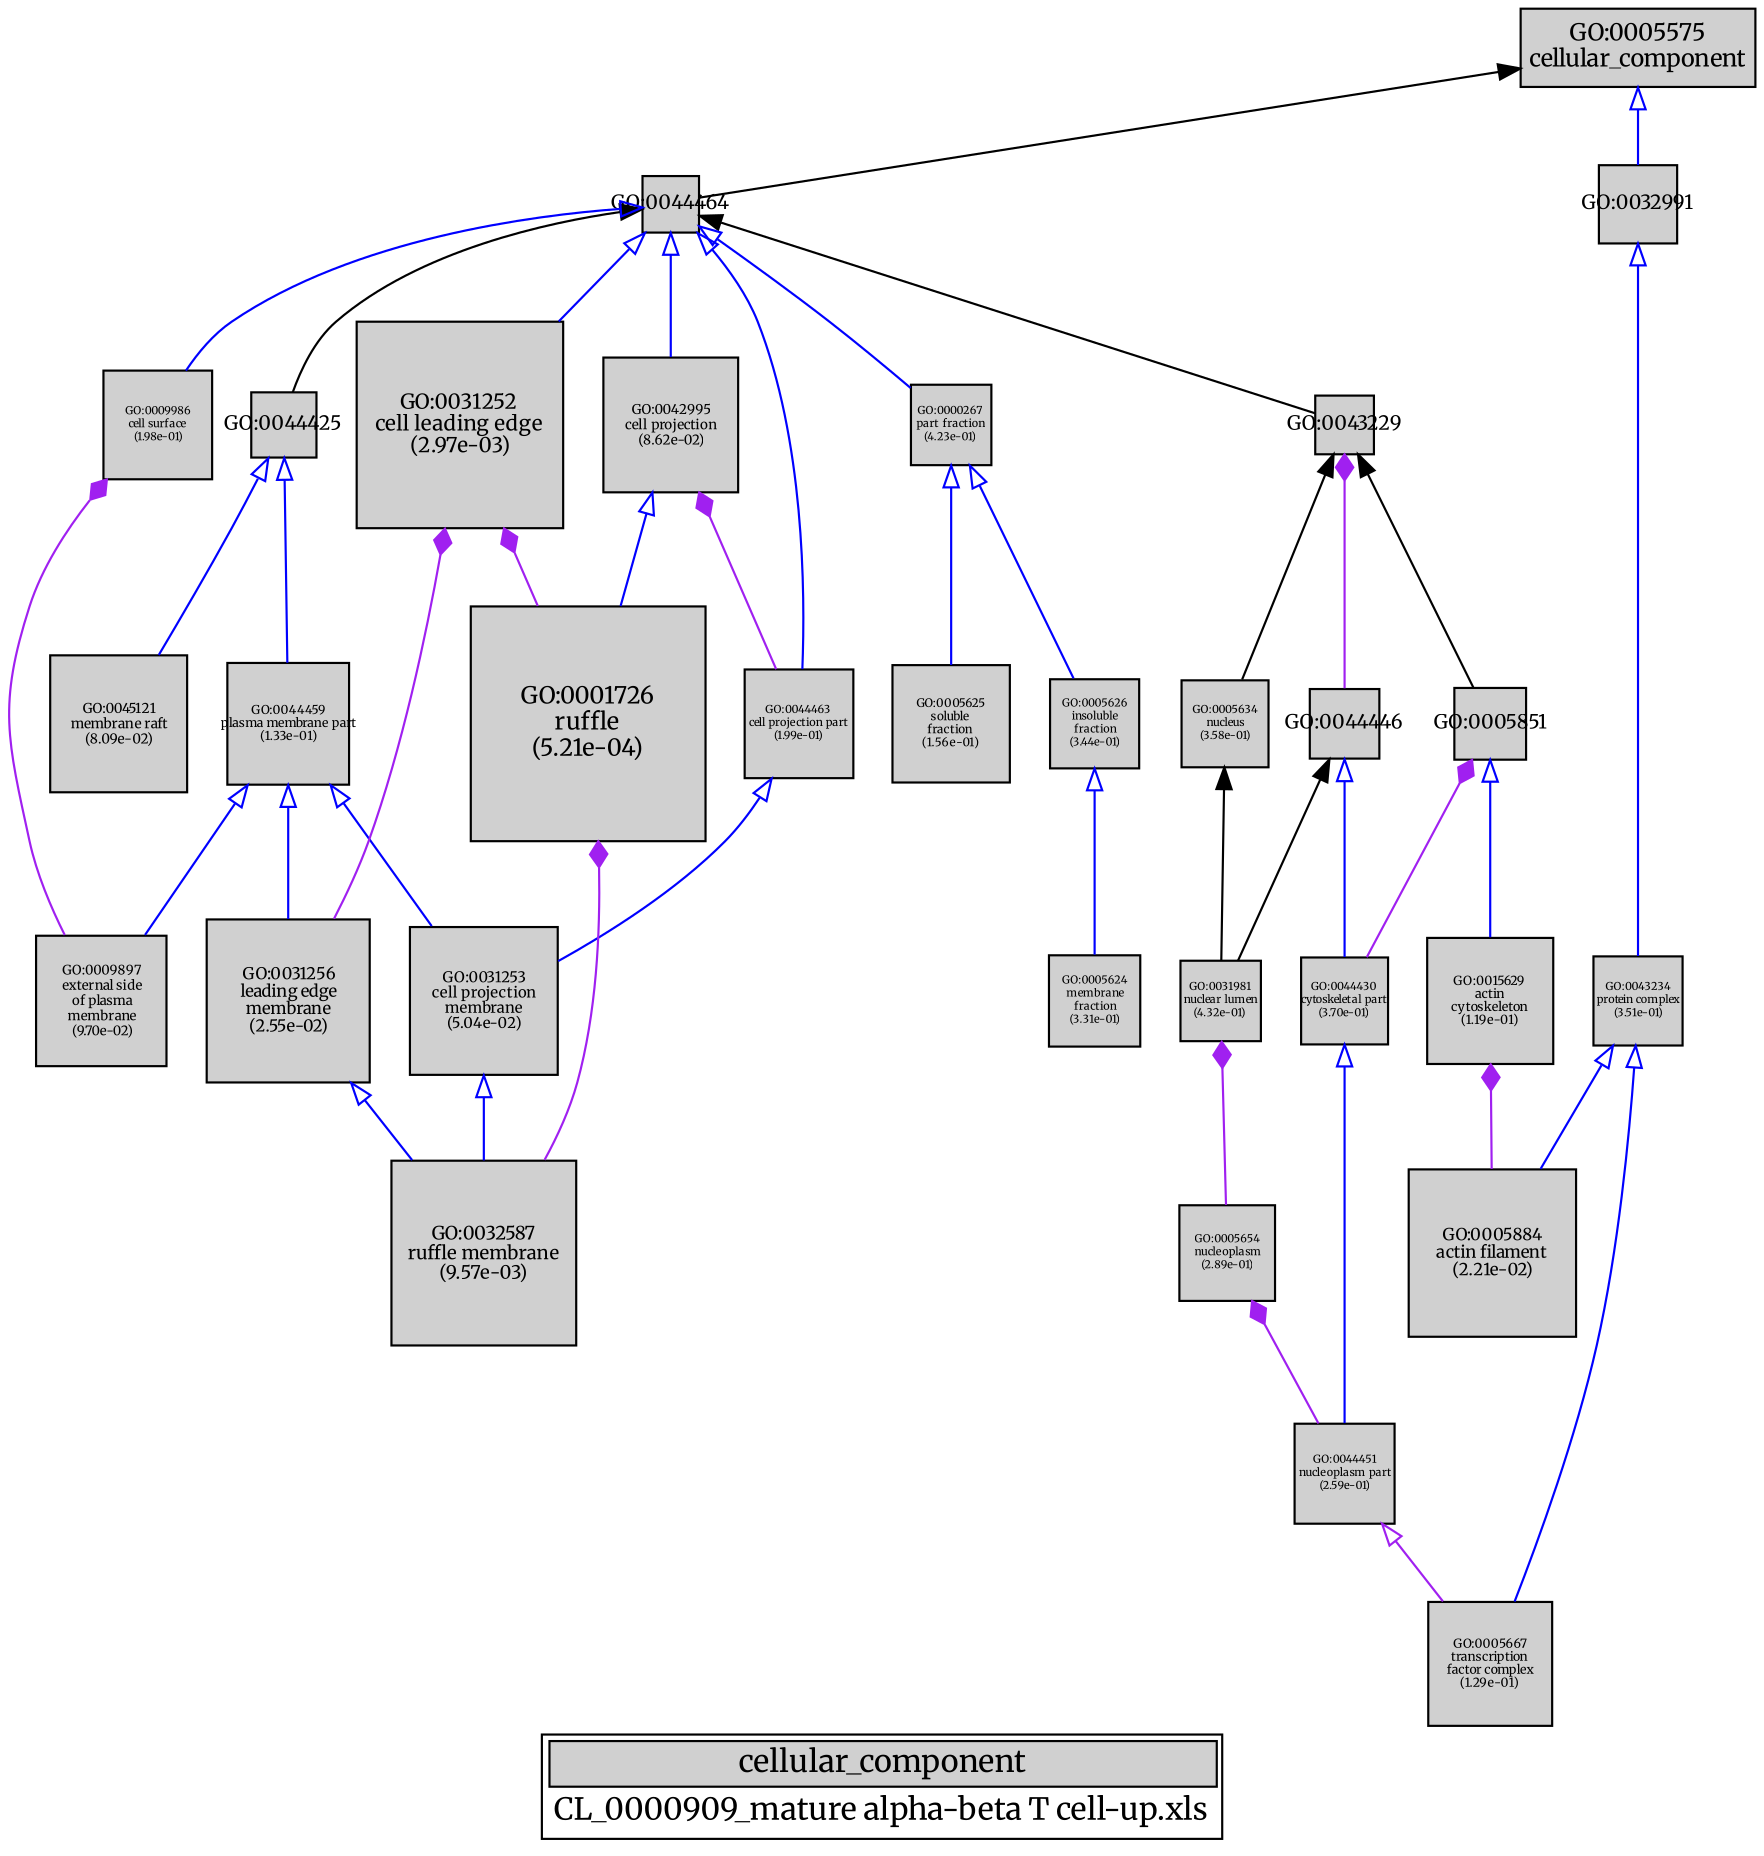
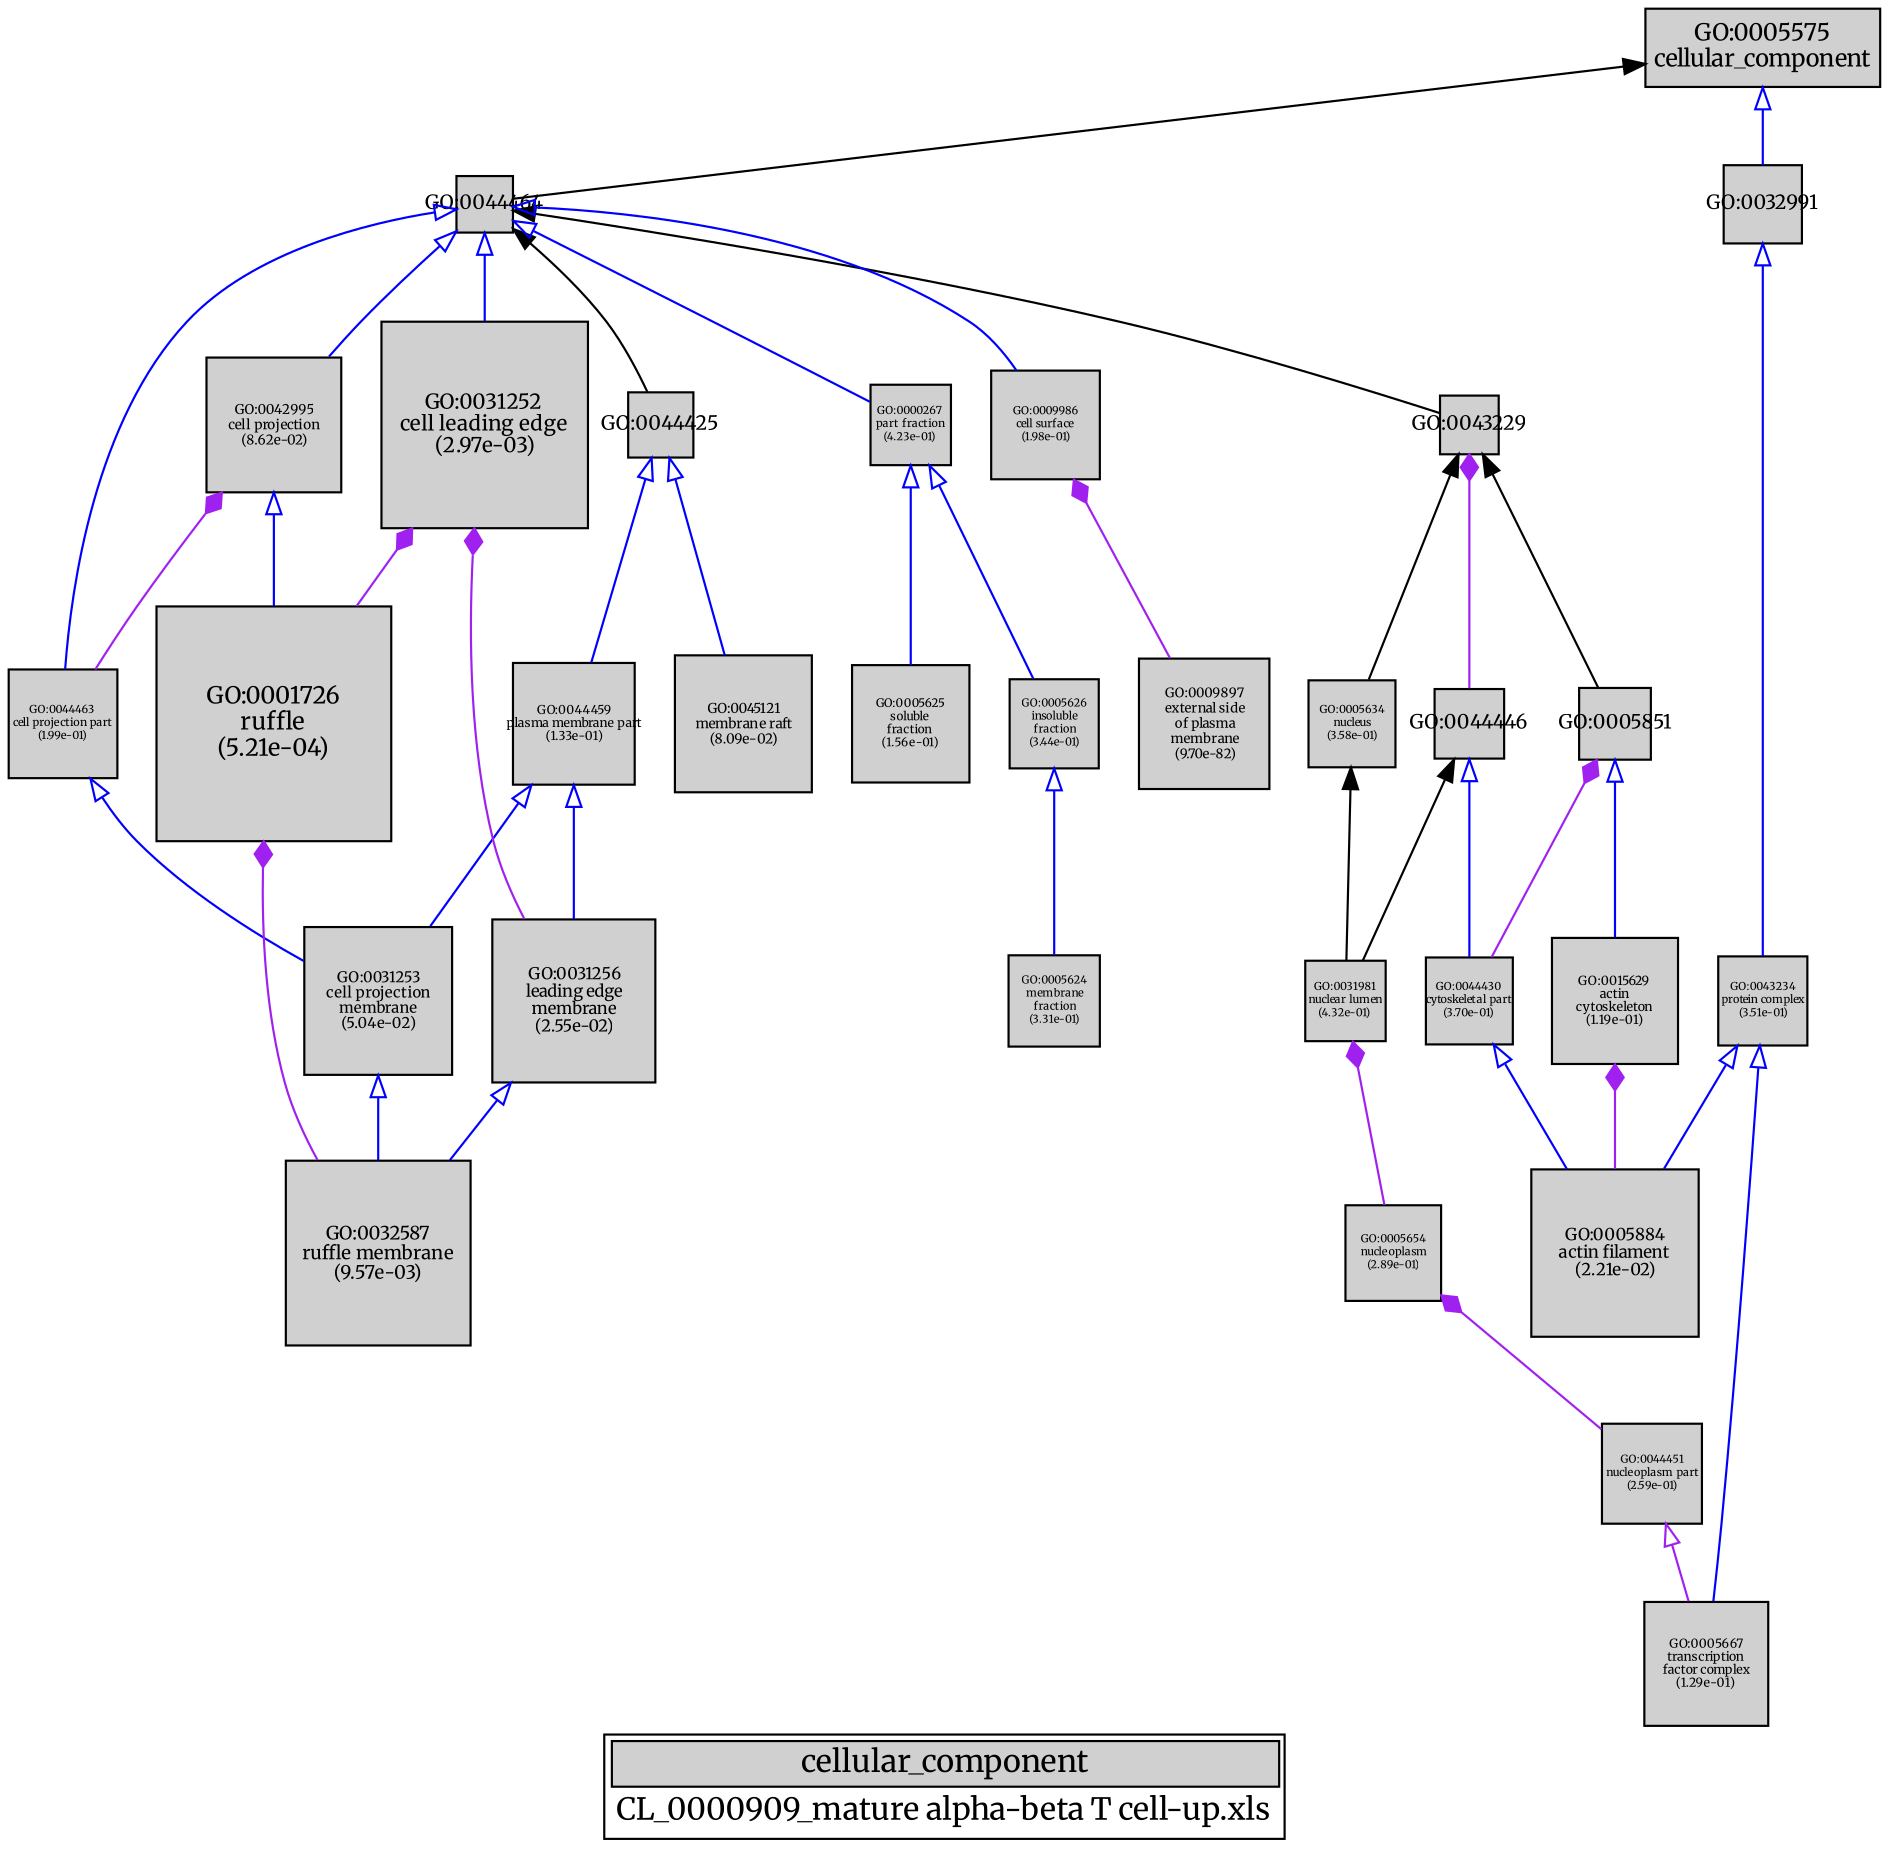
(190, 869) -> none
(102, 1031) -> (1205, 754)
(1345, 1245) -> (1536, 1117)
